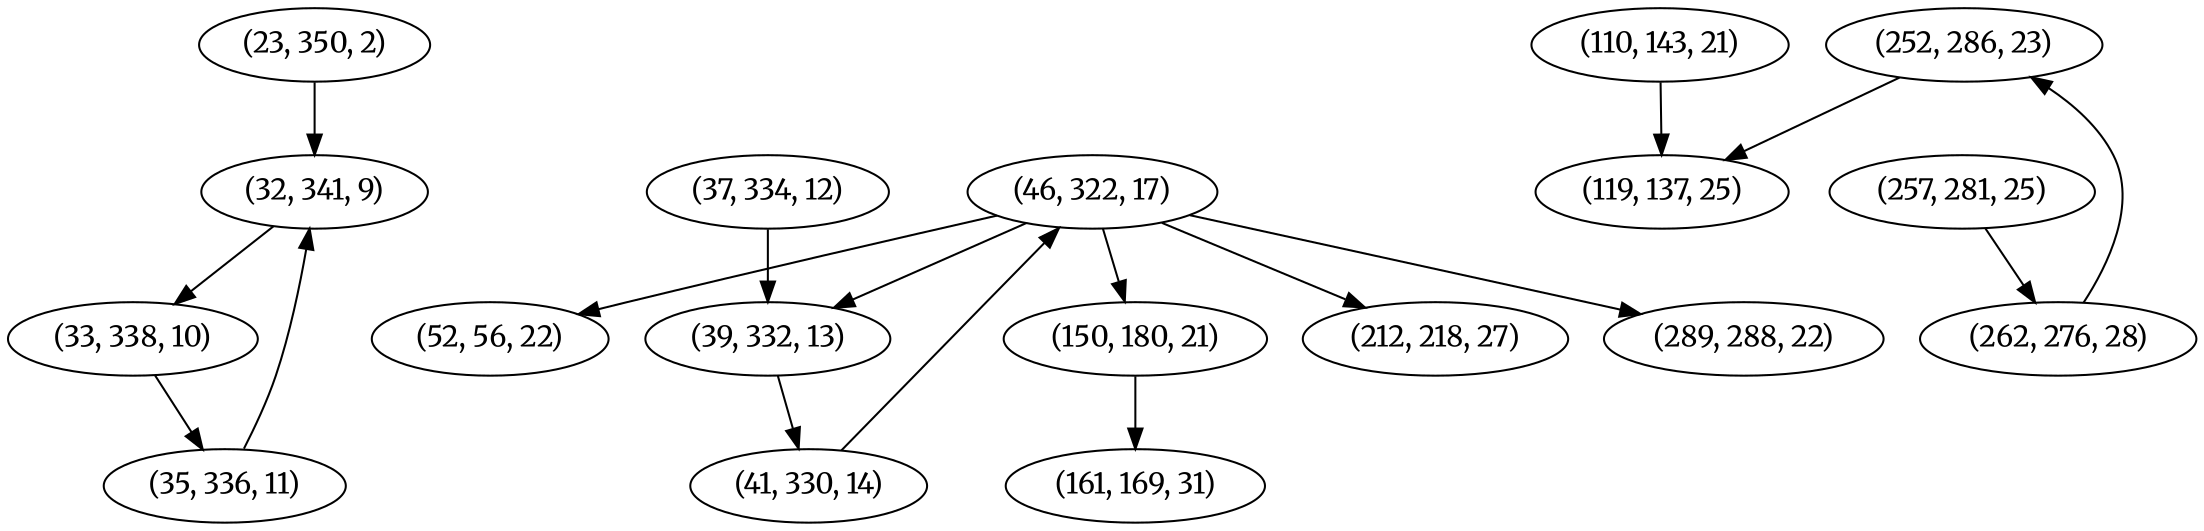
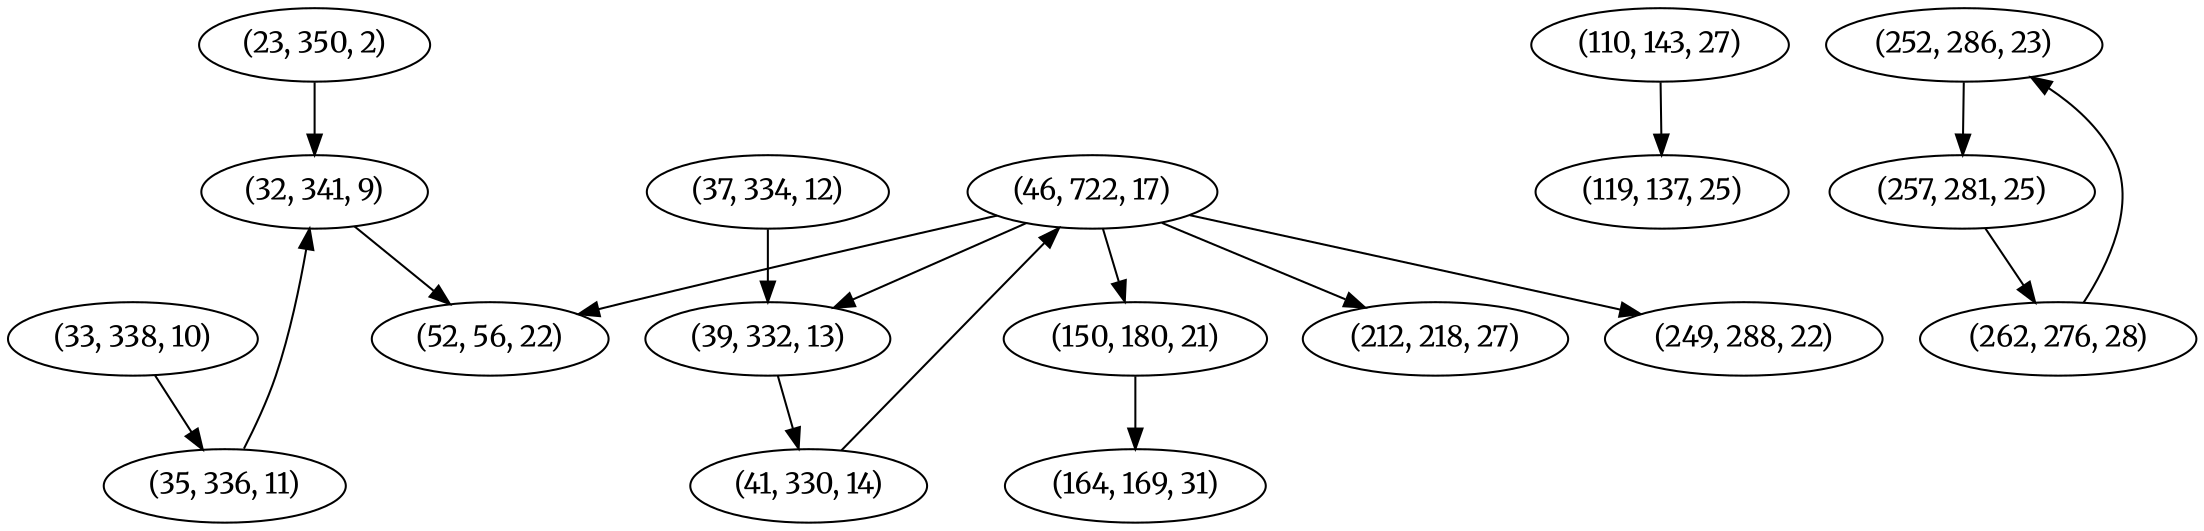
(1660, 45) -> (1660, 45)
(1822, 114) -> (1963, 108)
(1092, 192) -> (1092, 192)
(232, 259) -> (394, 259)
(1744, 339) -> (1744, 339)
(1135, 486) -> (1135, 486)
